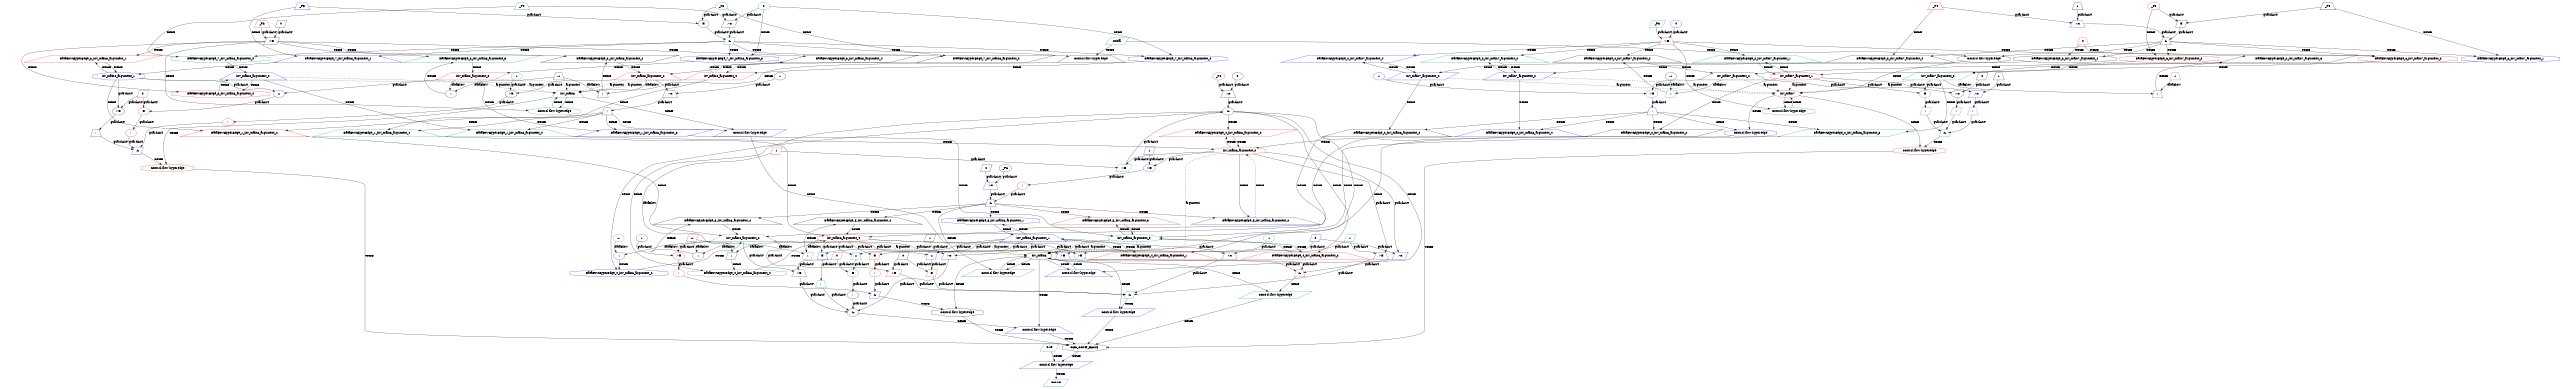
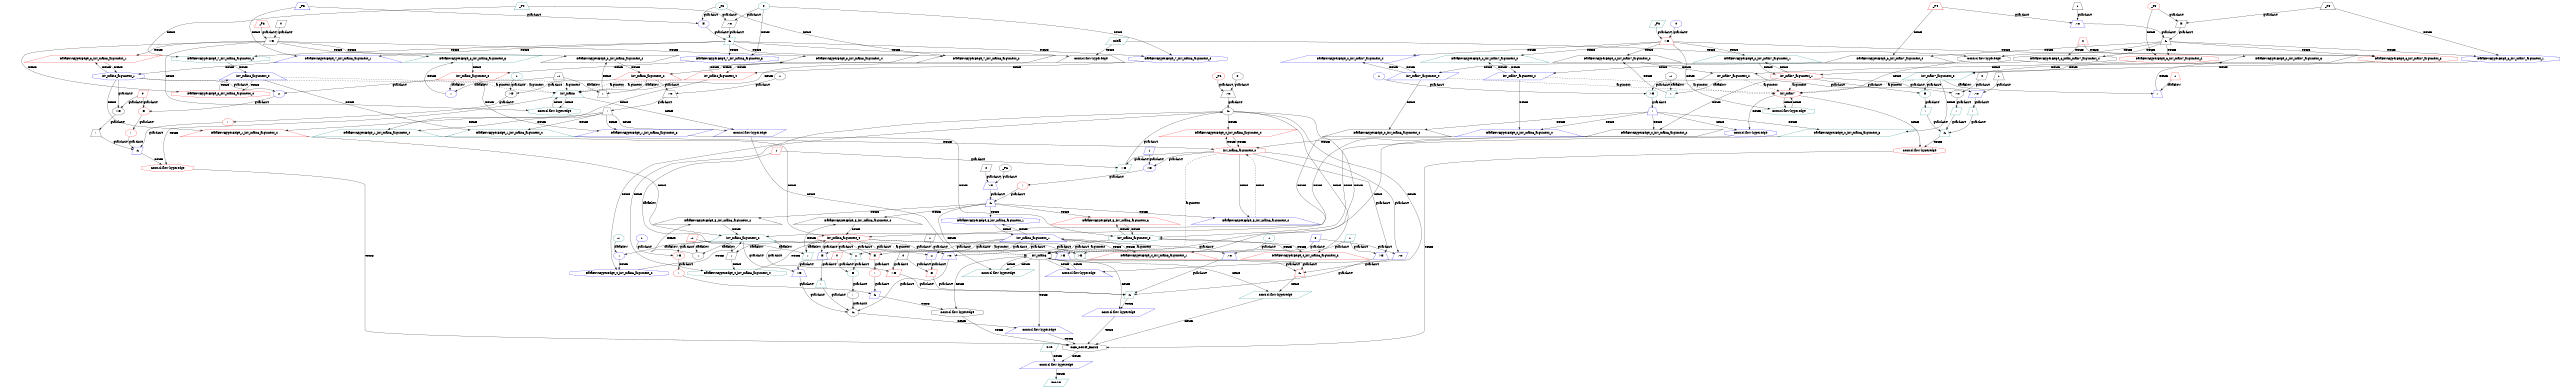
(2065, 59) -> (2065, 59)
